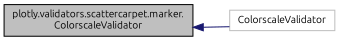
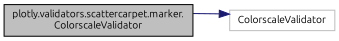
(216, 27) -> (206, 14)
